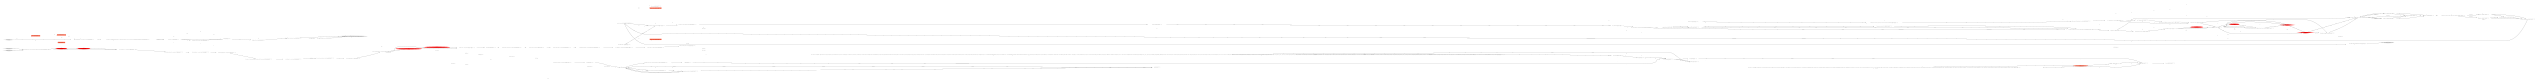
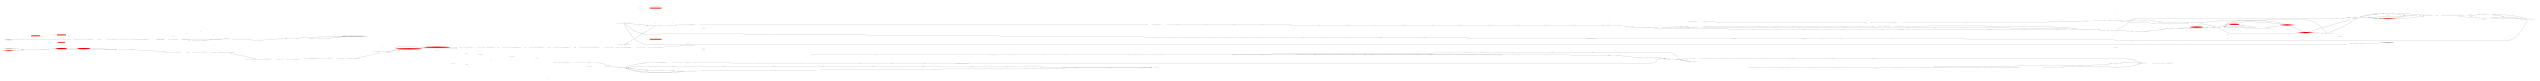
(2388, 19) -> (2388, 19)
(9, 51) -> (9, 51)
(2081, 66) -> (2081, 66)
